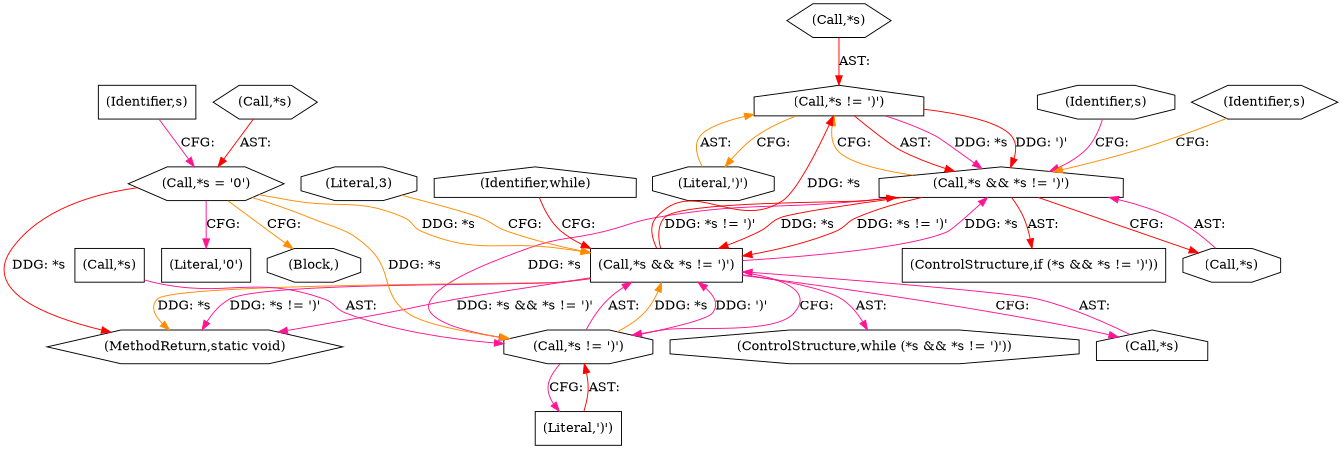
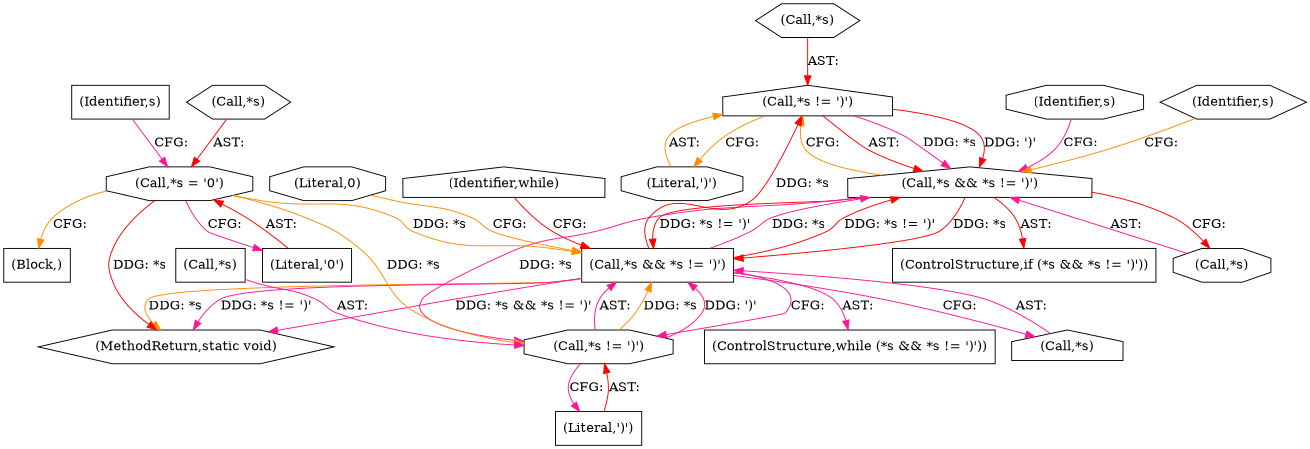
(206, 184) -> (180, 184)
(359, 184) -> (328, 184)
none -> (257, 224)
(314, 265) -> (37, 265)
(875, 347) -> (850, 347)
